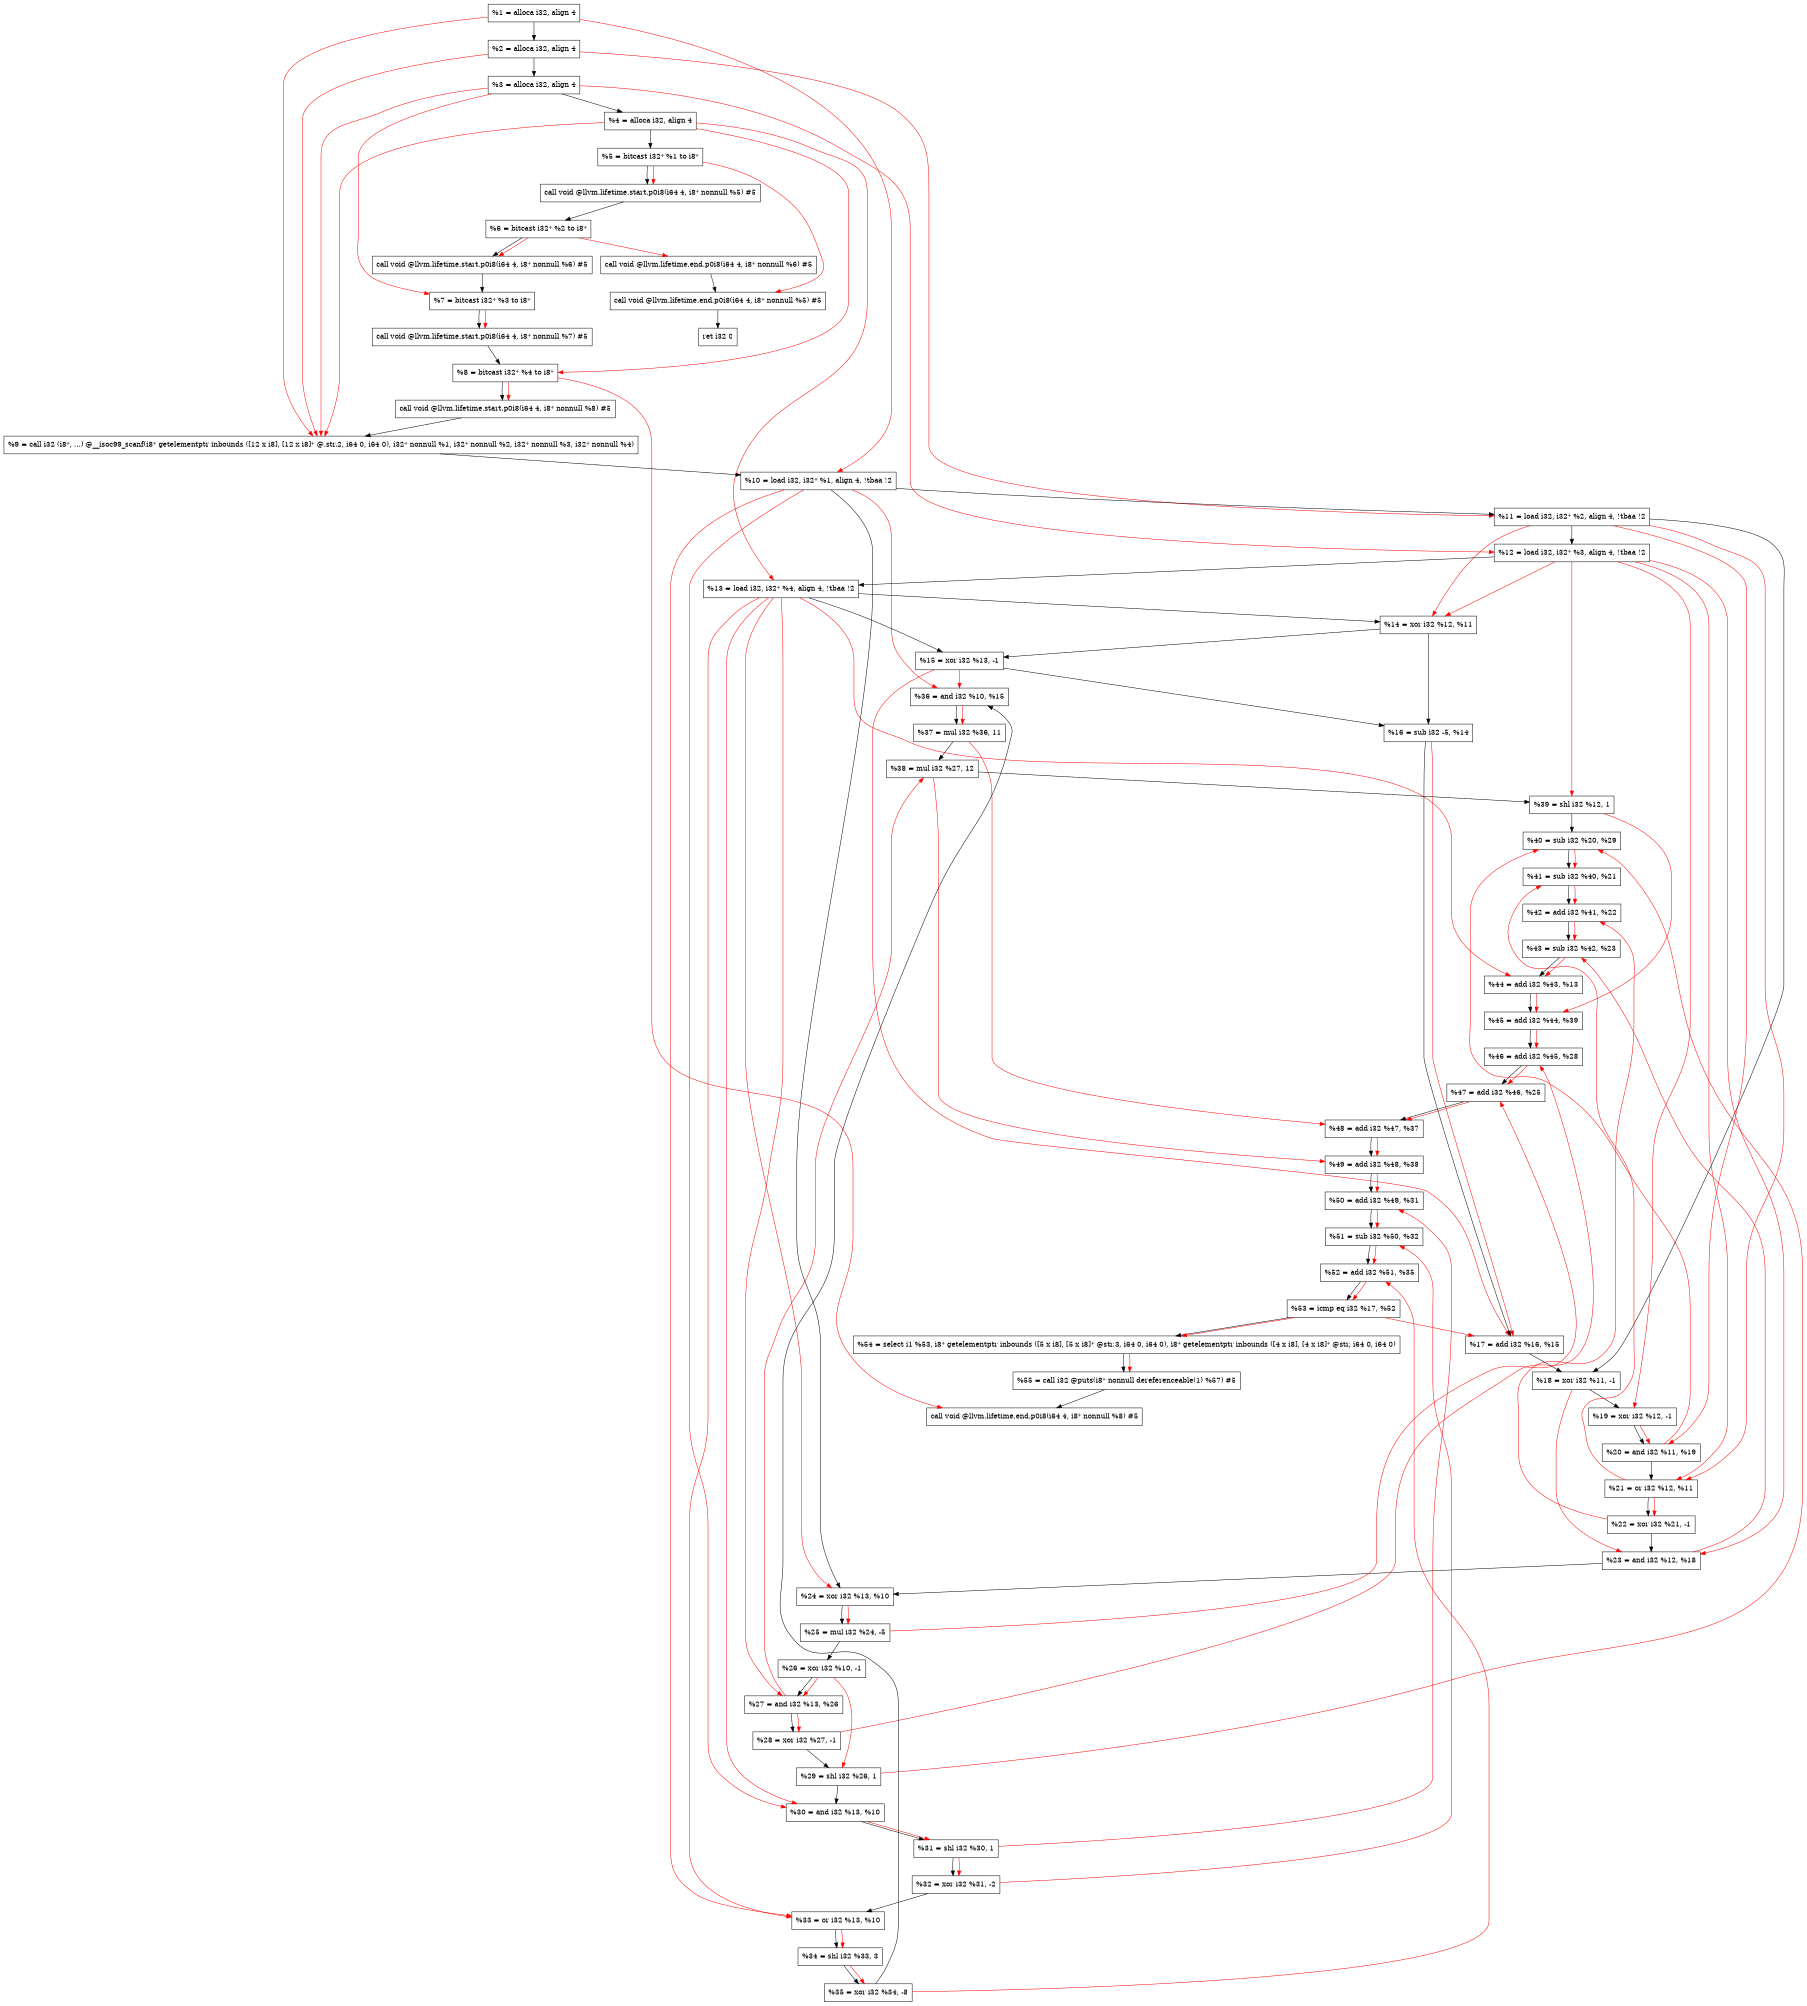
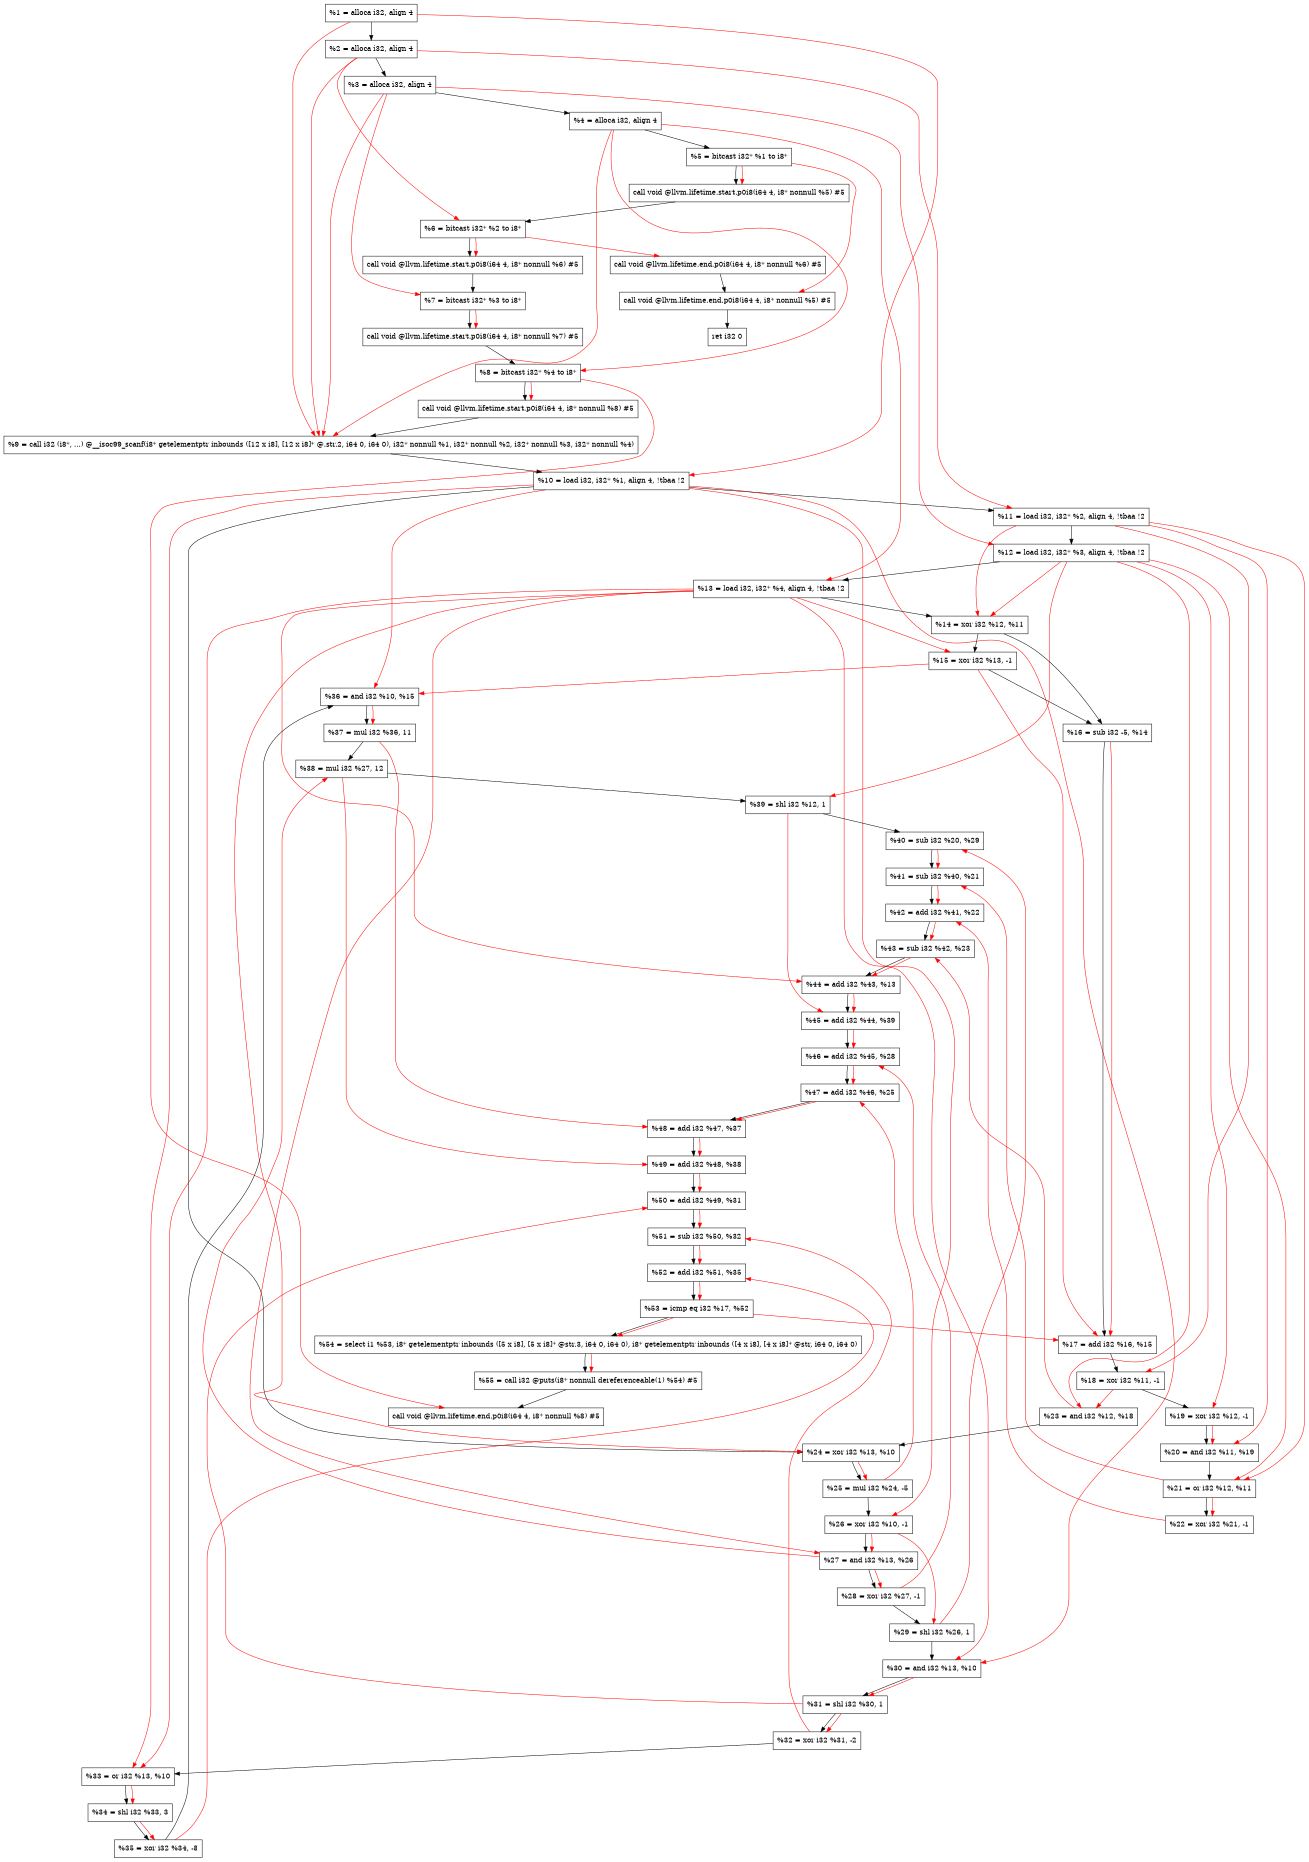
none -> (374, 147)
(874, 621) -> (872, 623)
(1784, 915) -> (1248, 920)
none -> (863, 939)
(1586, 1112) -> none
(1127, 1381) -> (588, 1381)
(1651, 1540) -> none
